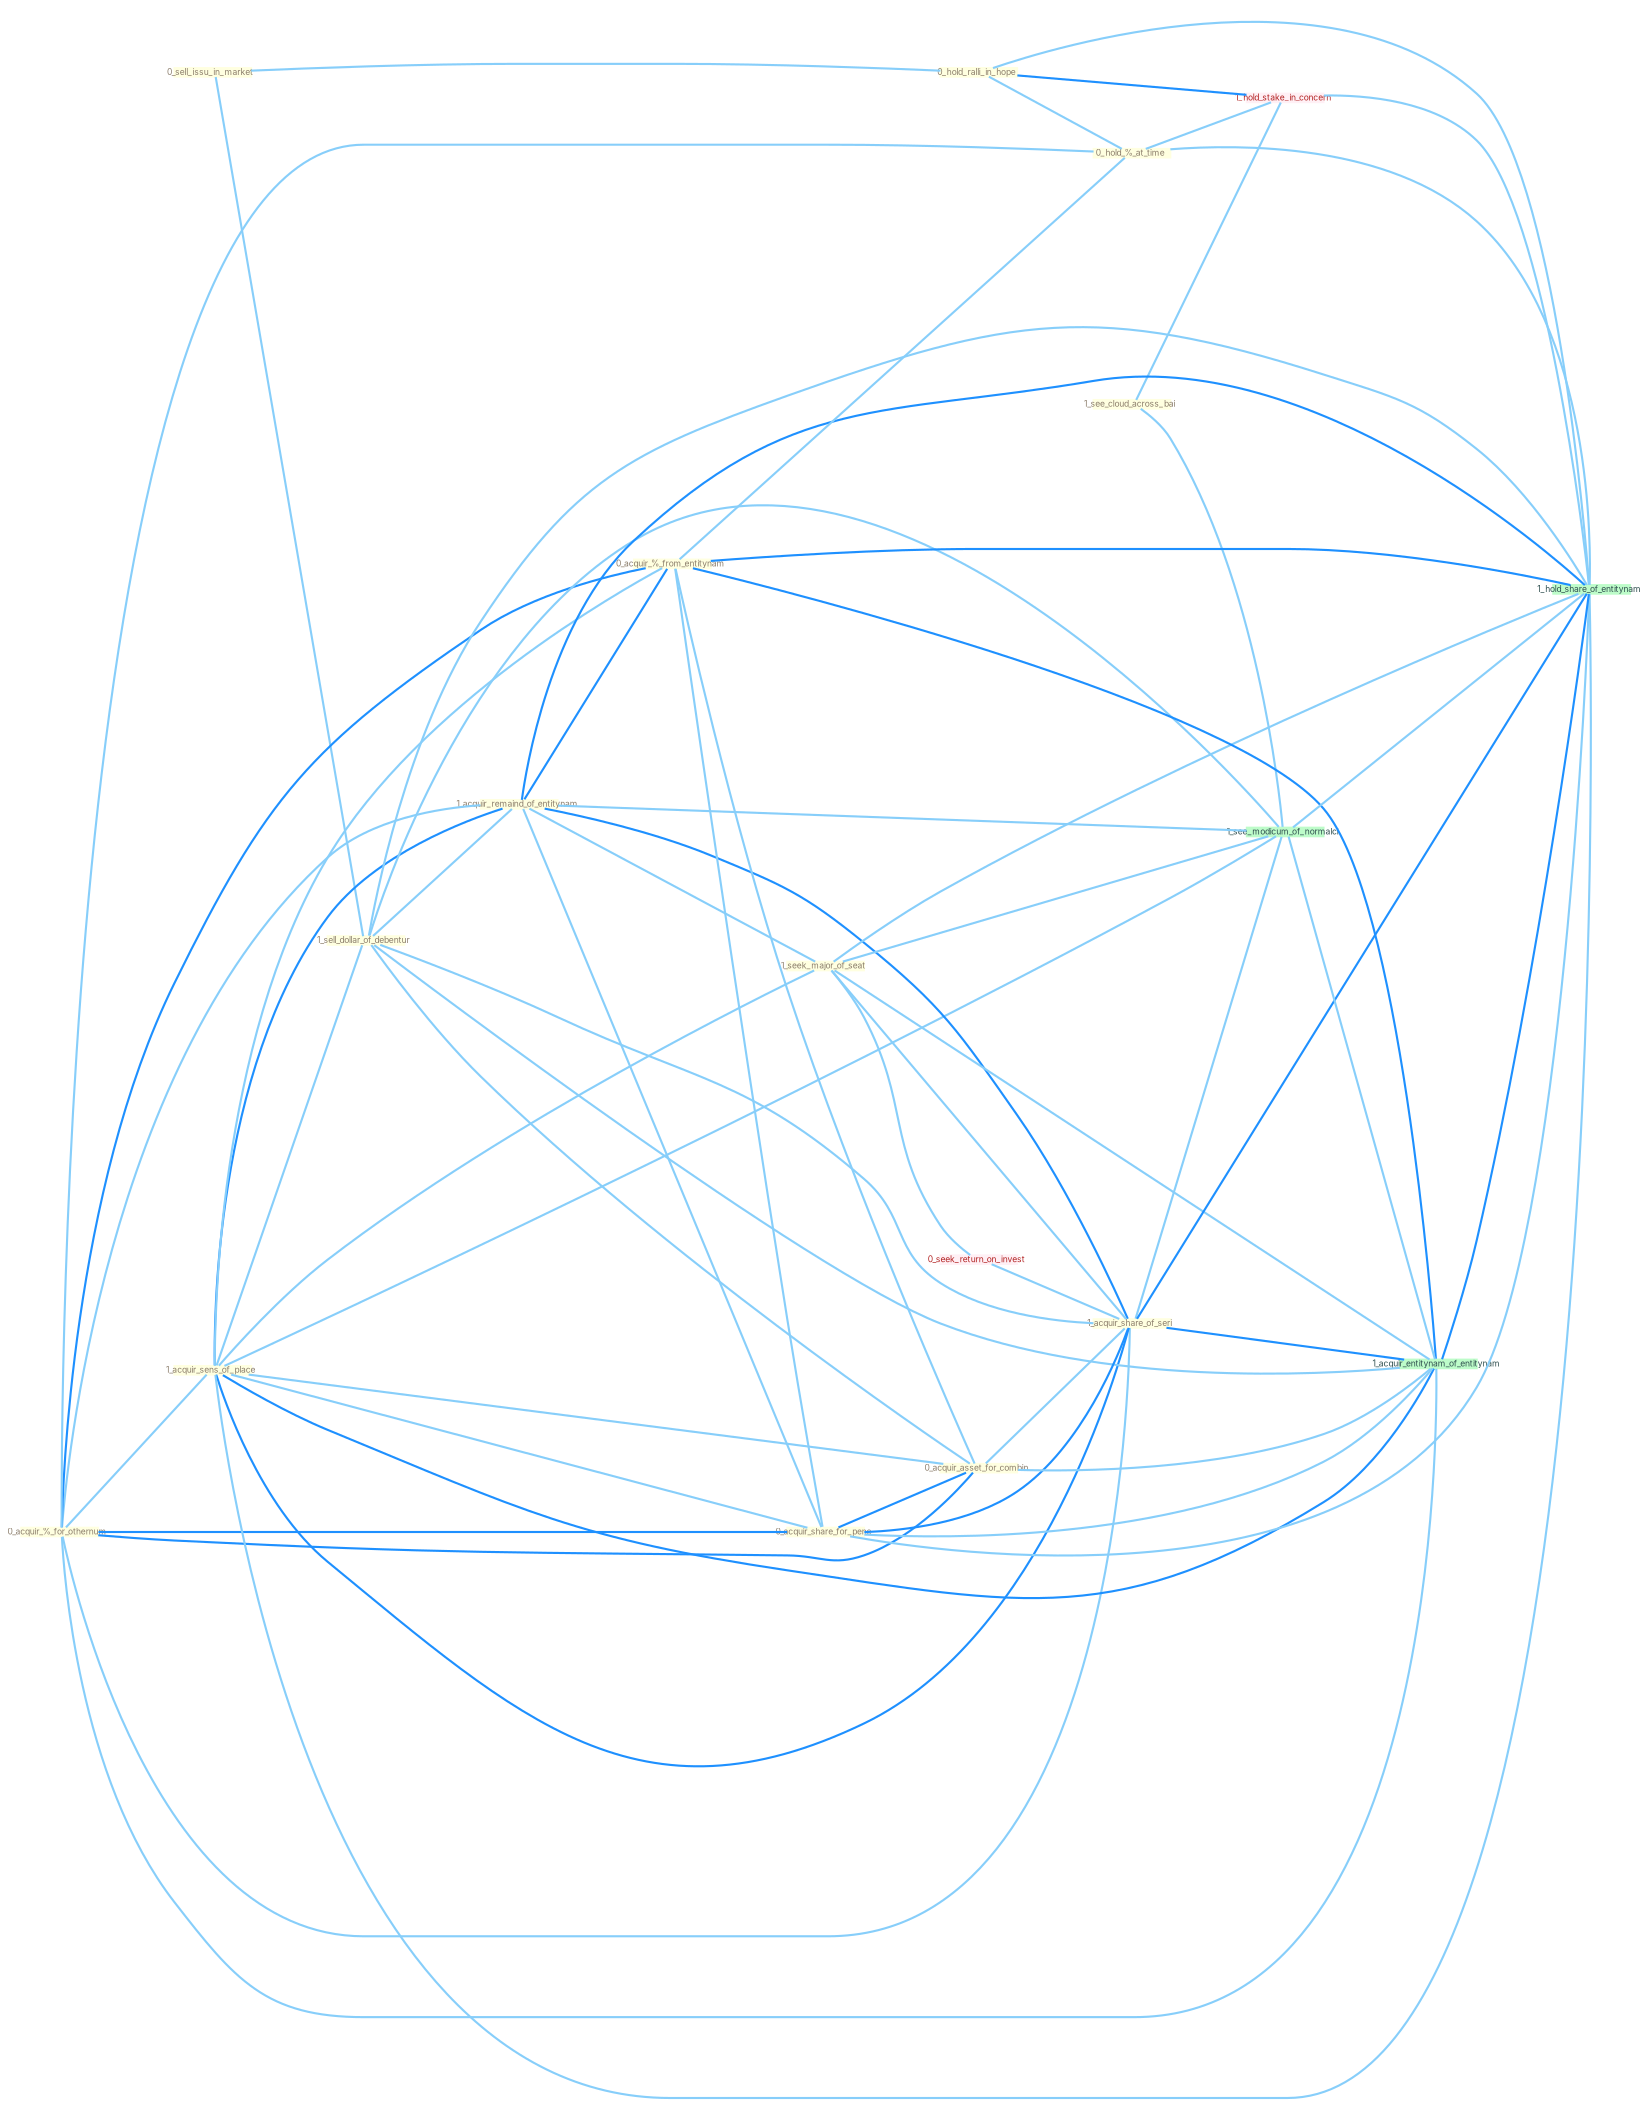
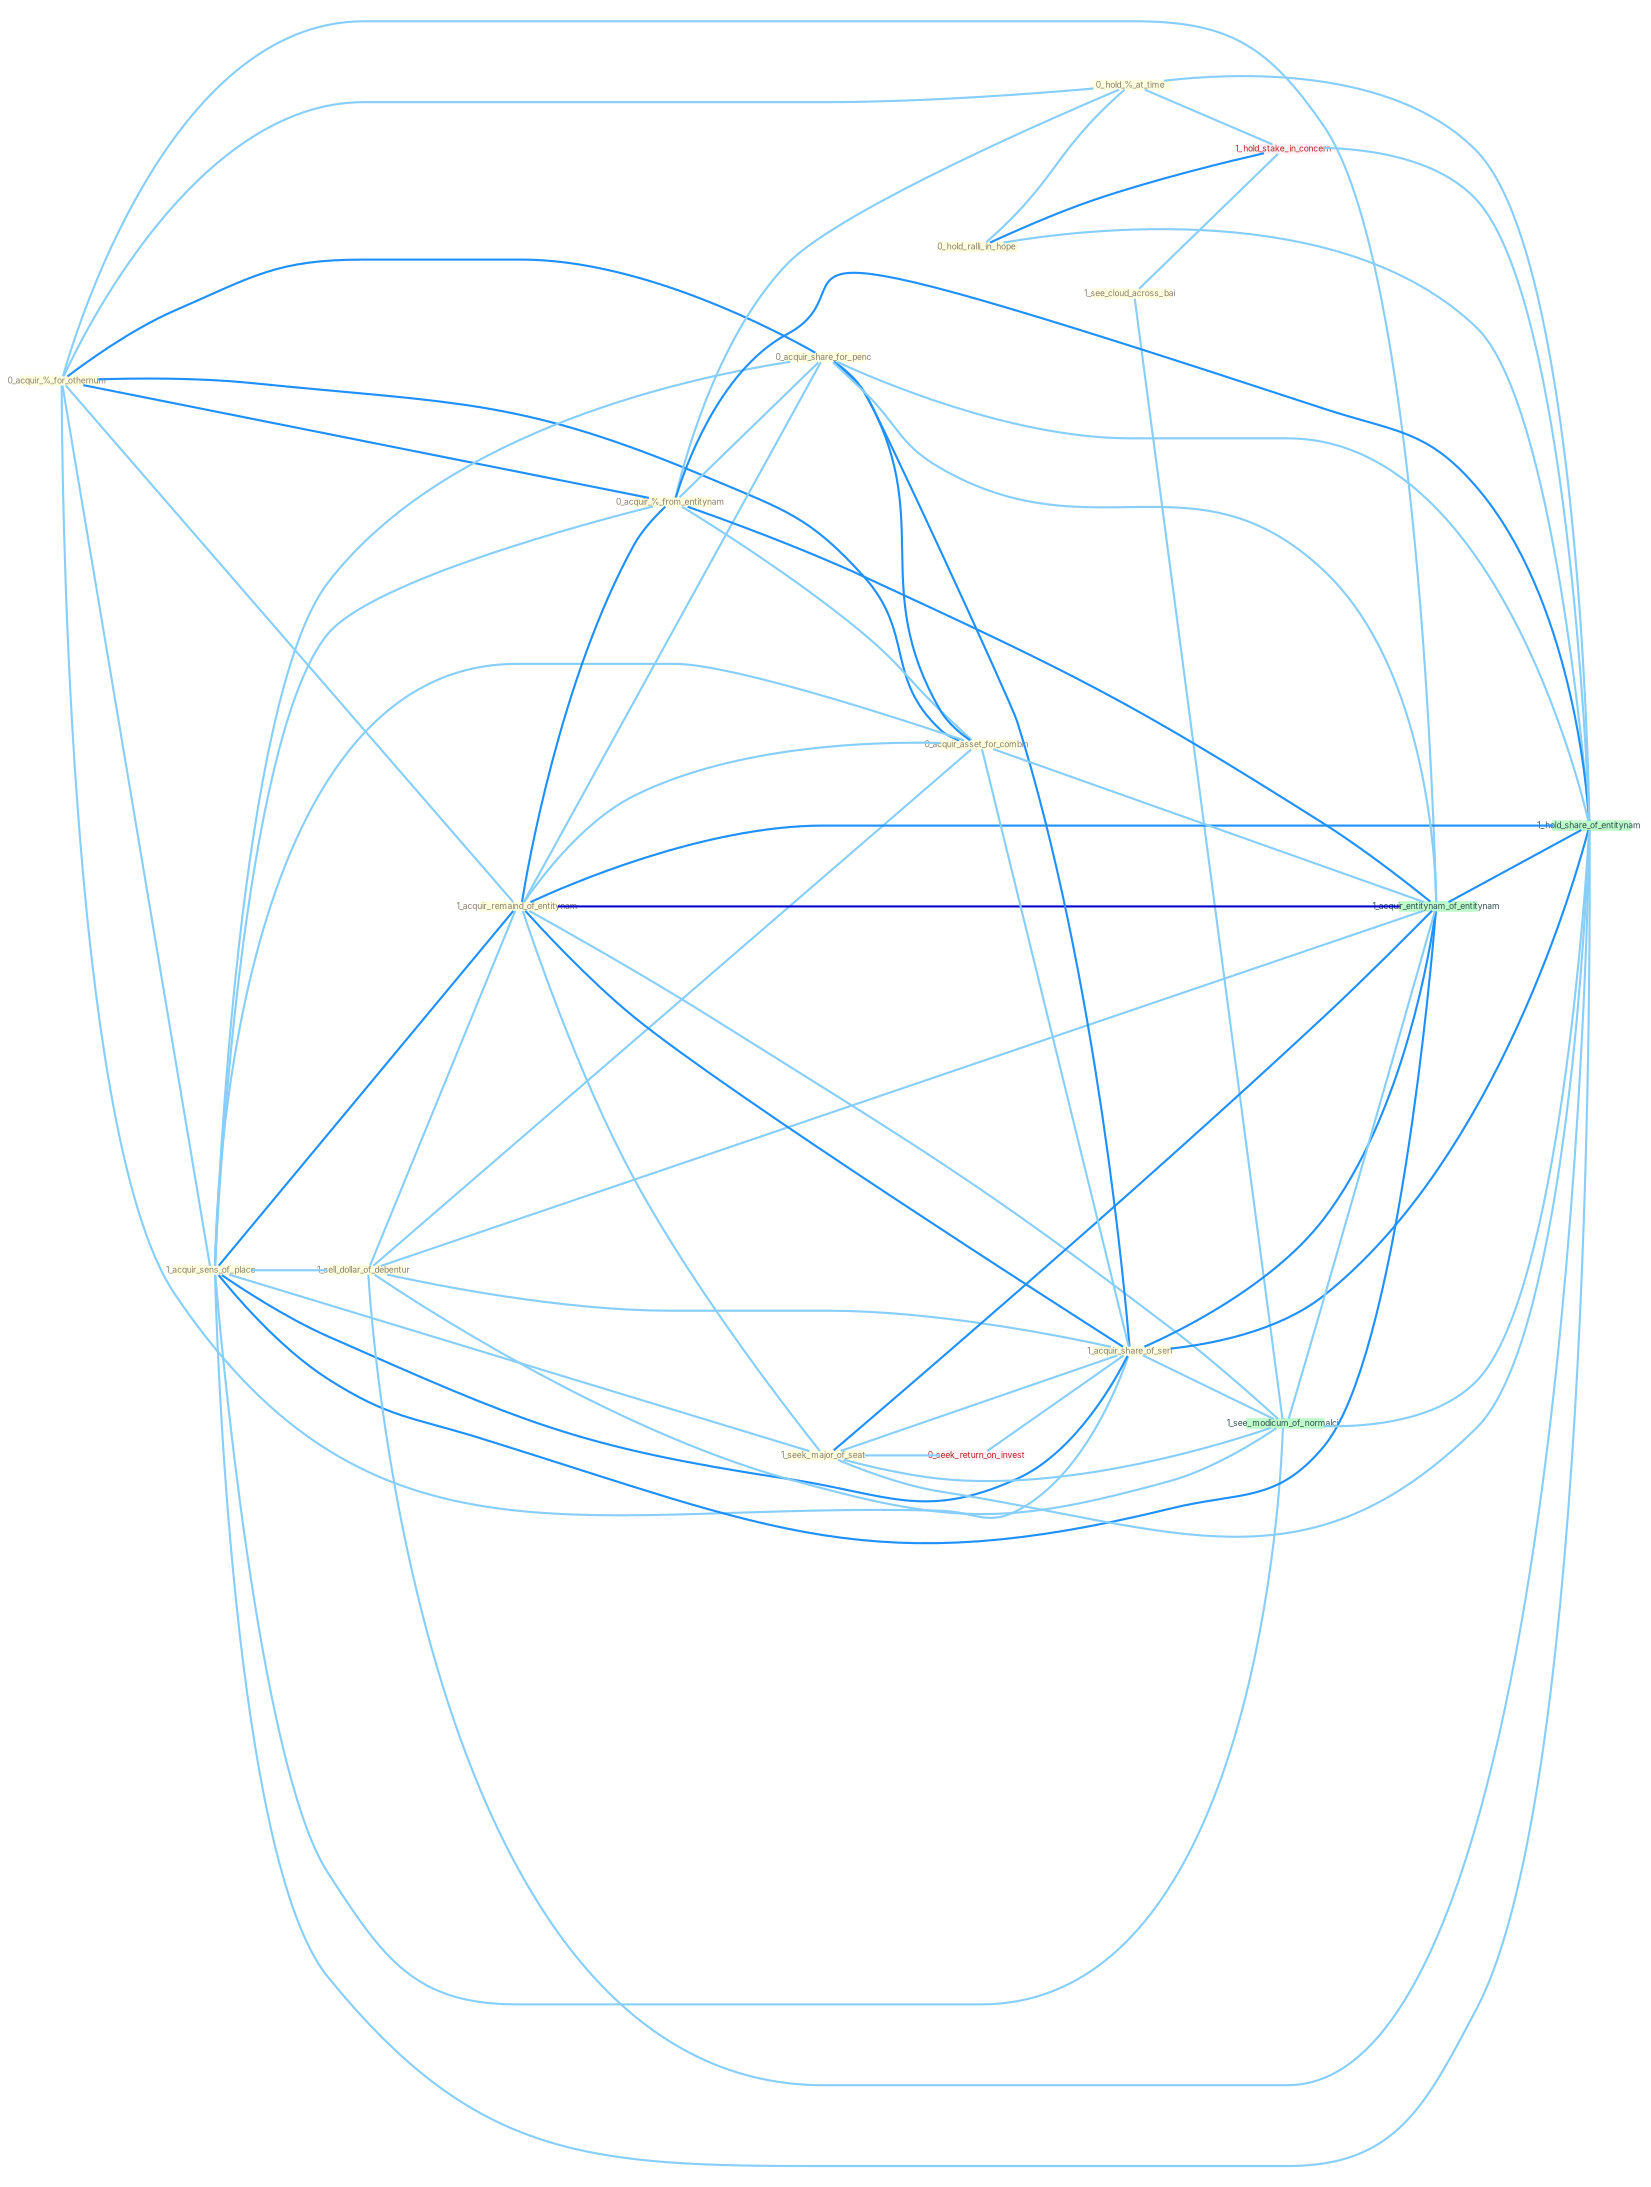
(213, 72) -> none
none -> (709, 768)
none -> (979, 906)
(1132, 1165) -> (1138, 1186)
